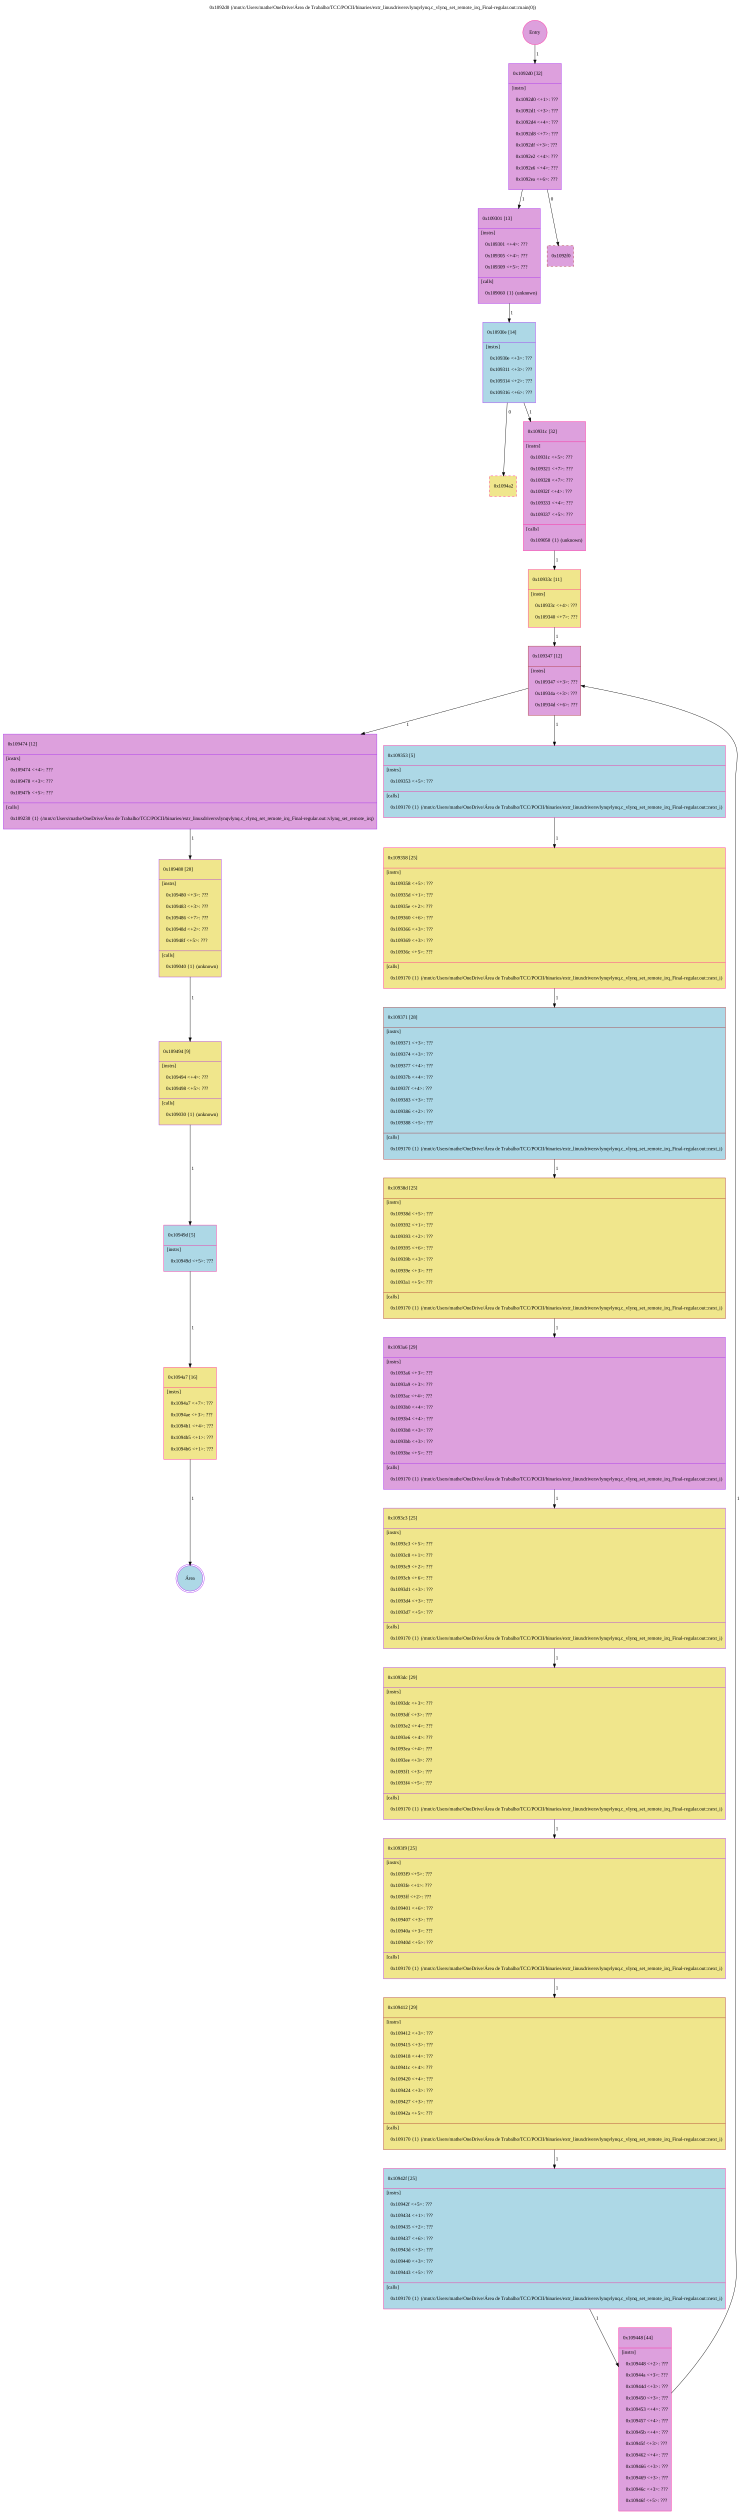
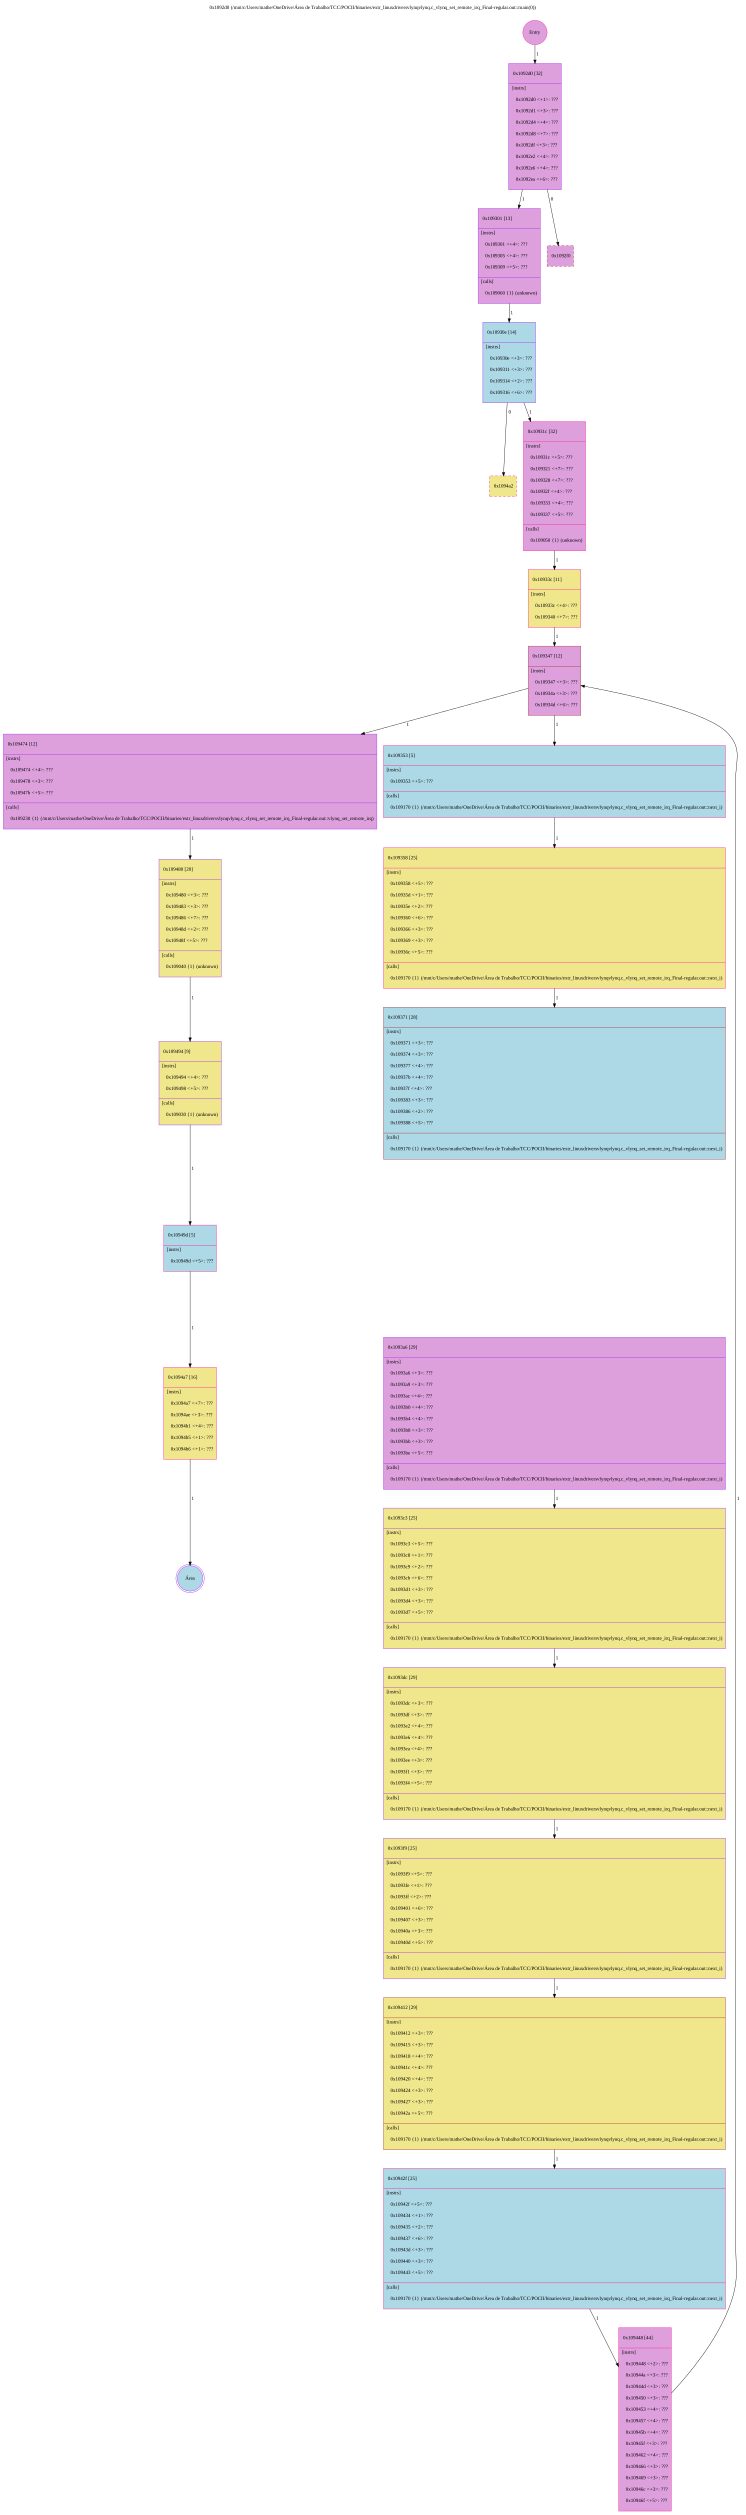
(554, 1248) -> none
